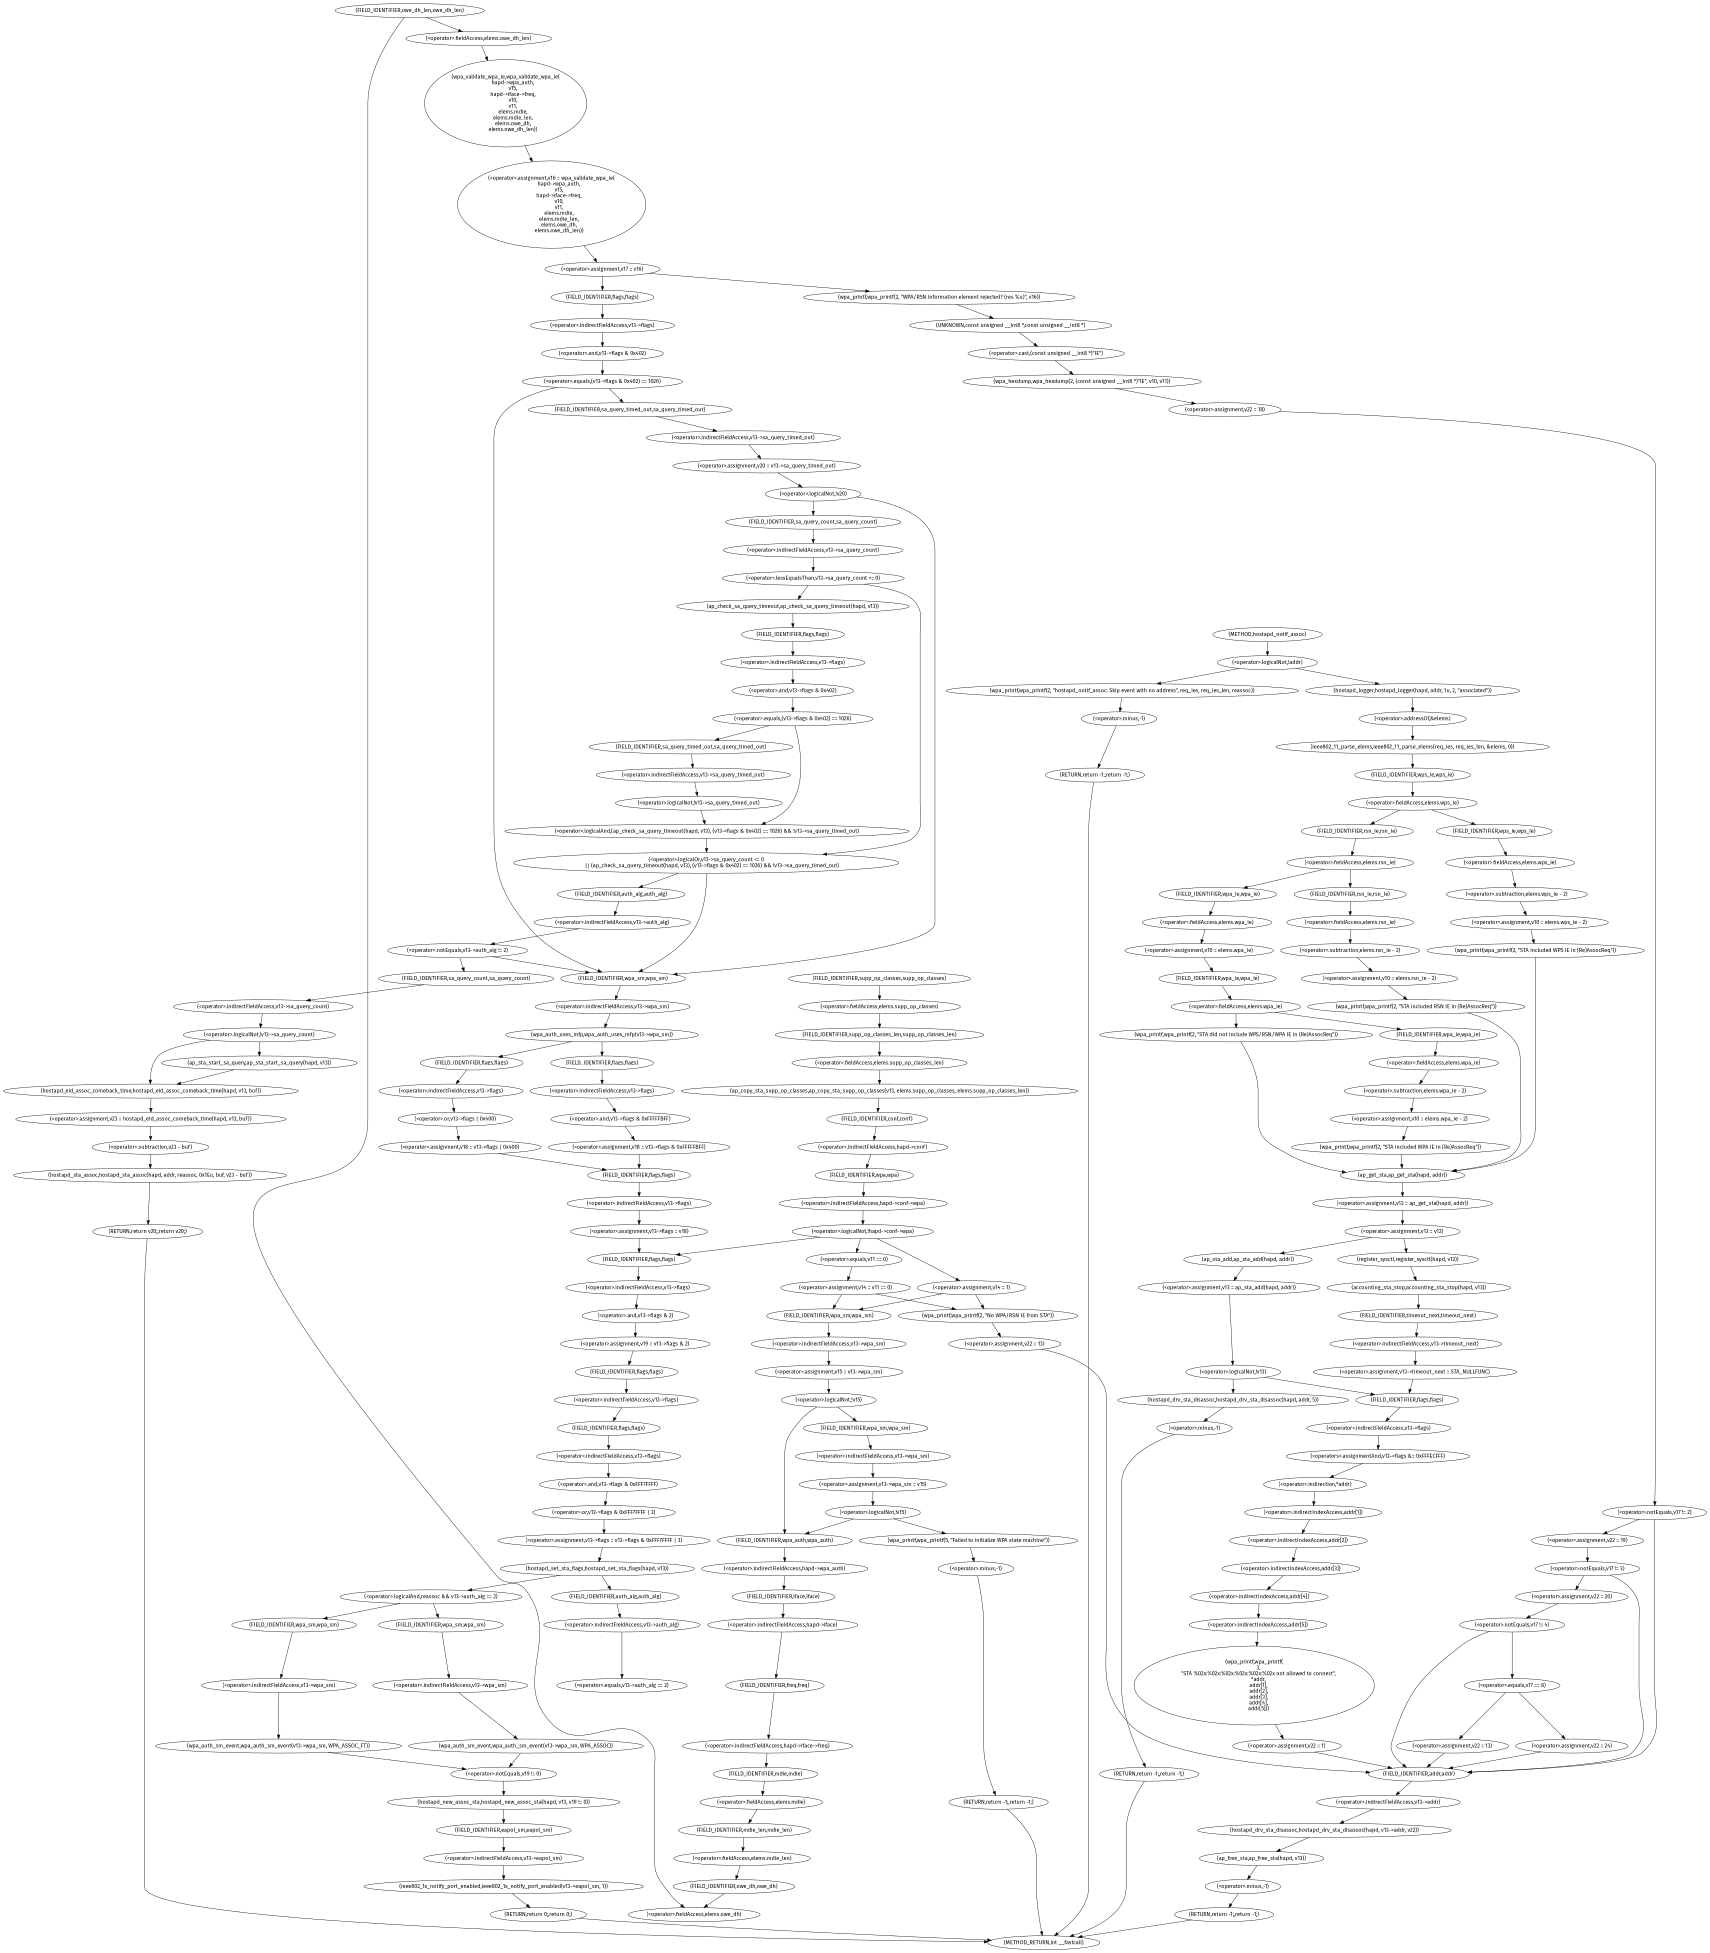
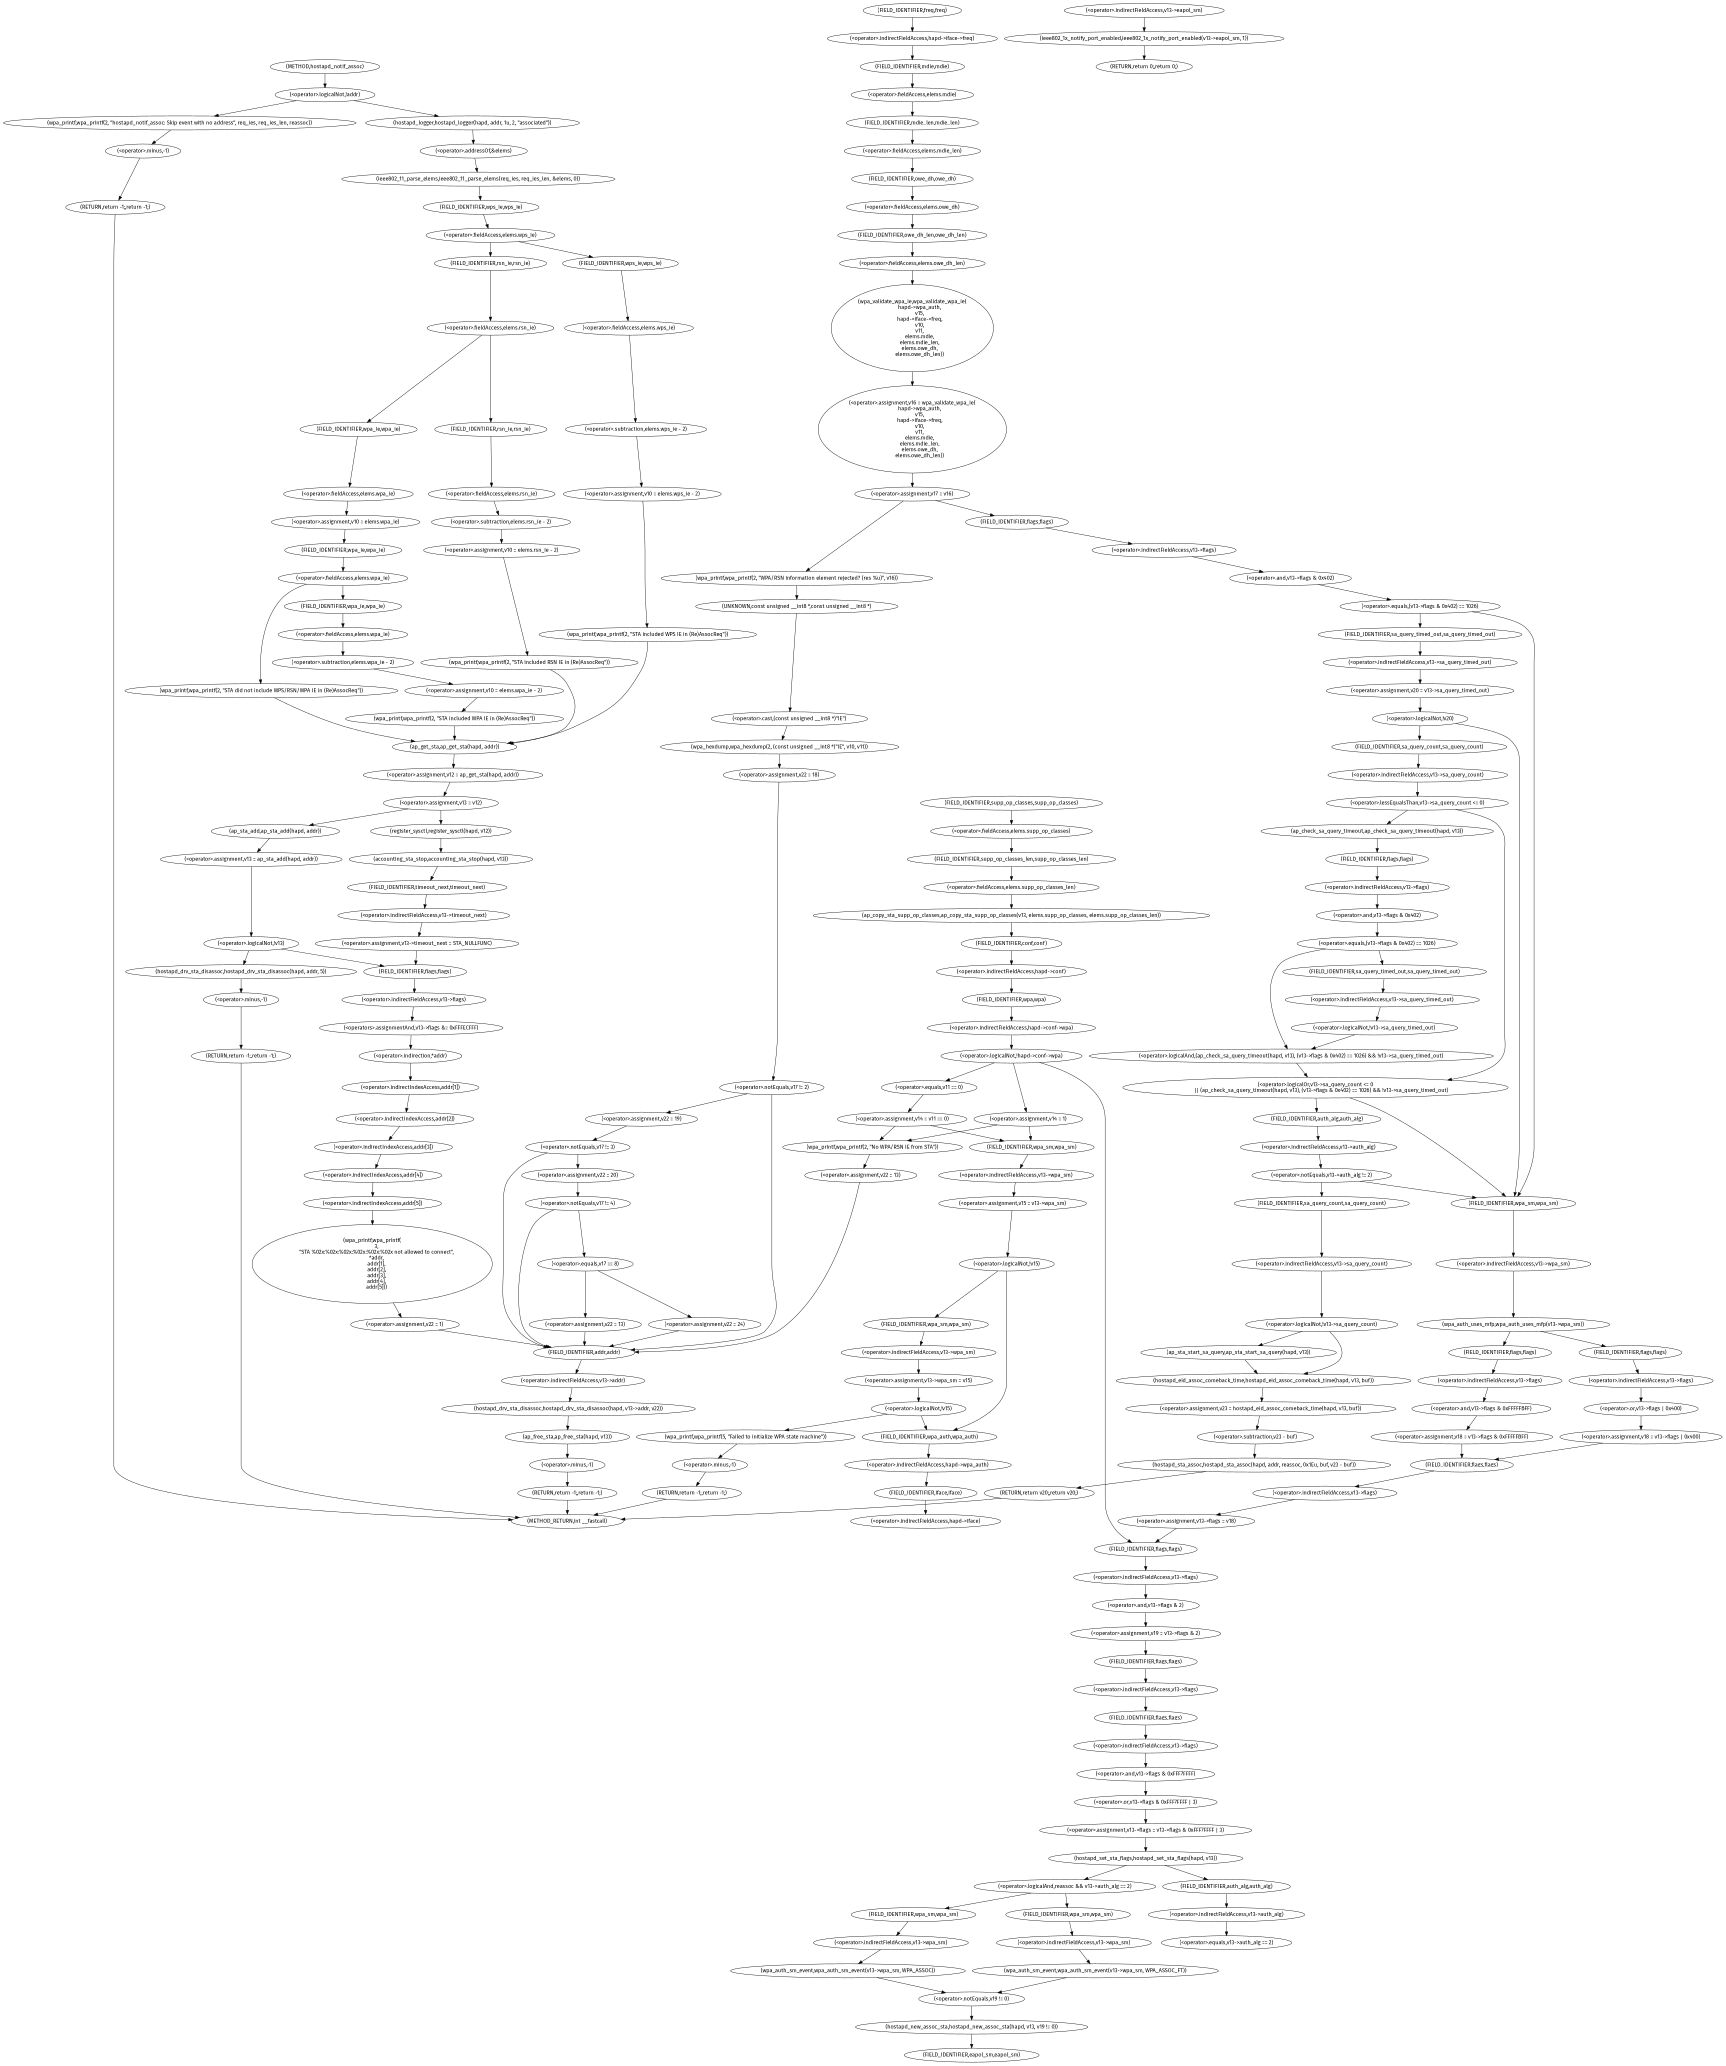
(368, 1092) -> (912, 219)
(779, 1653) -> none
(504, 1842) -> none
(783, 1931) -> none
